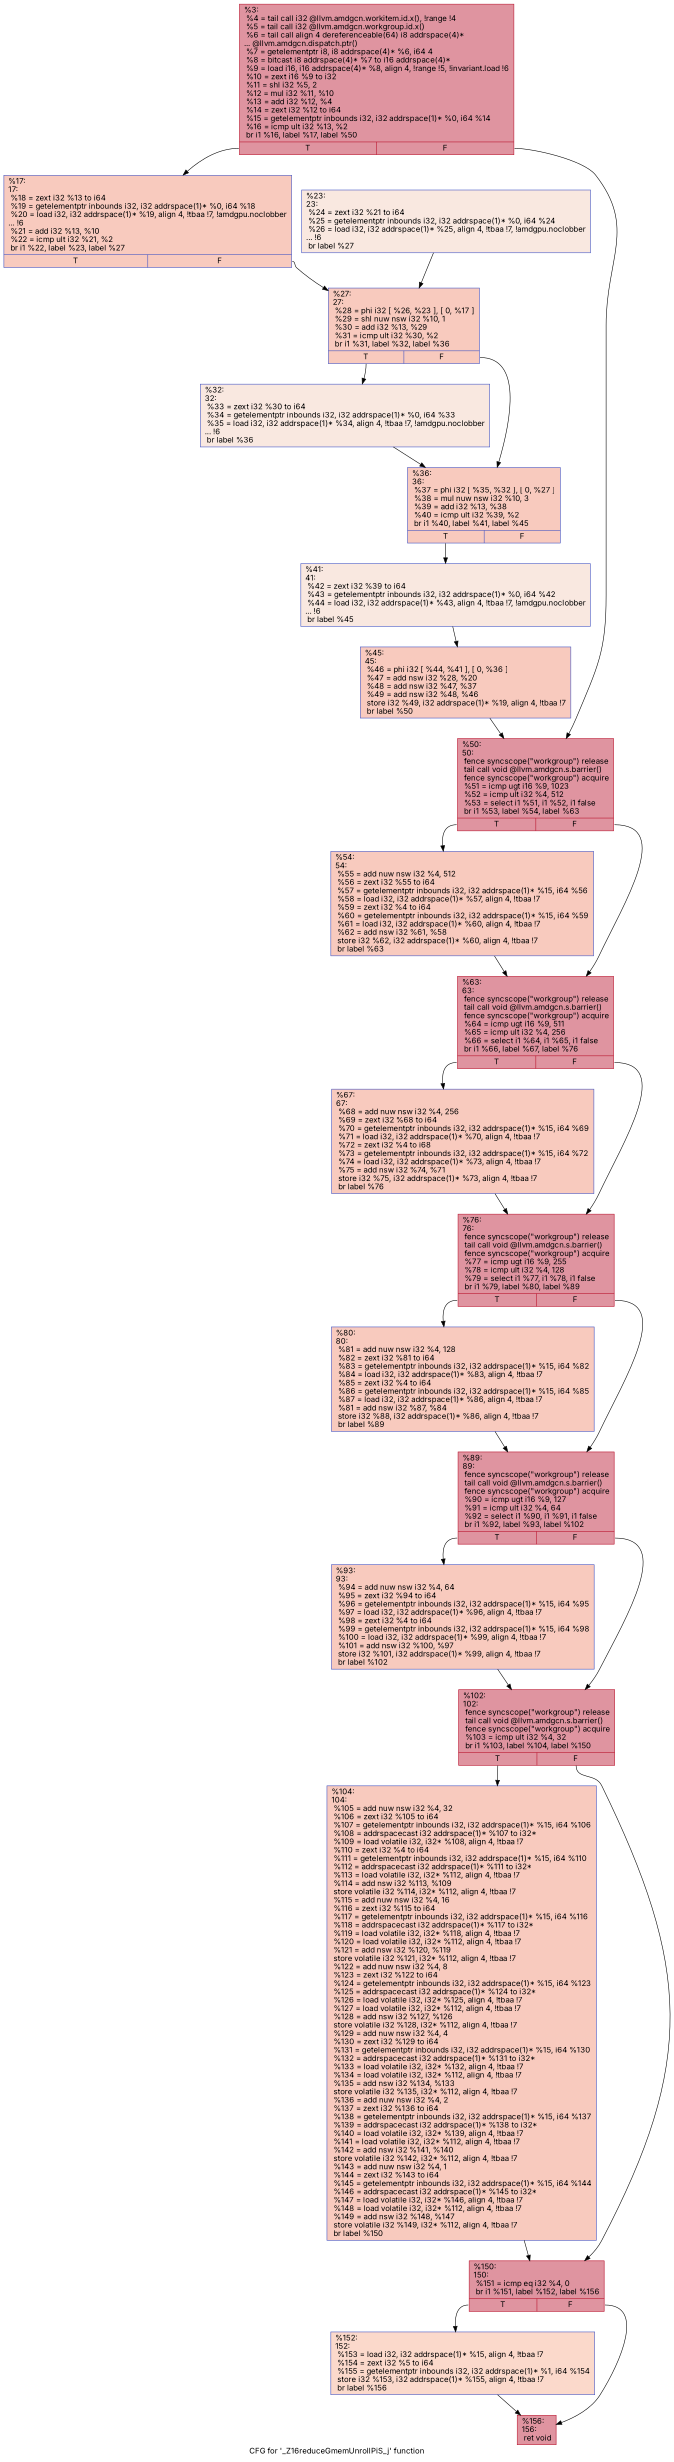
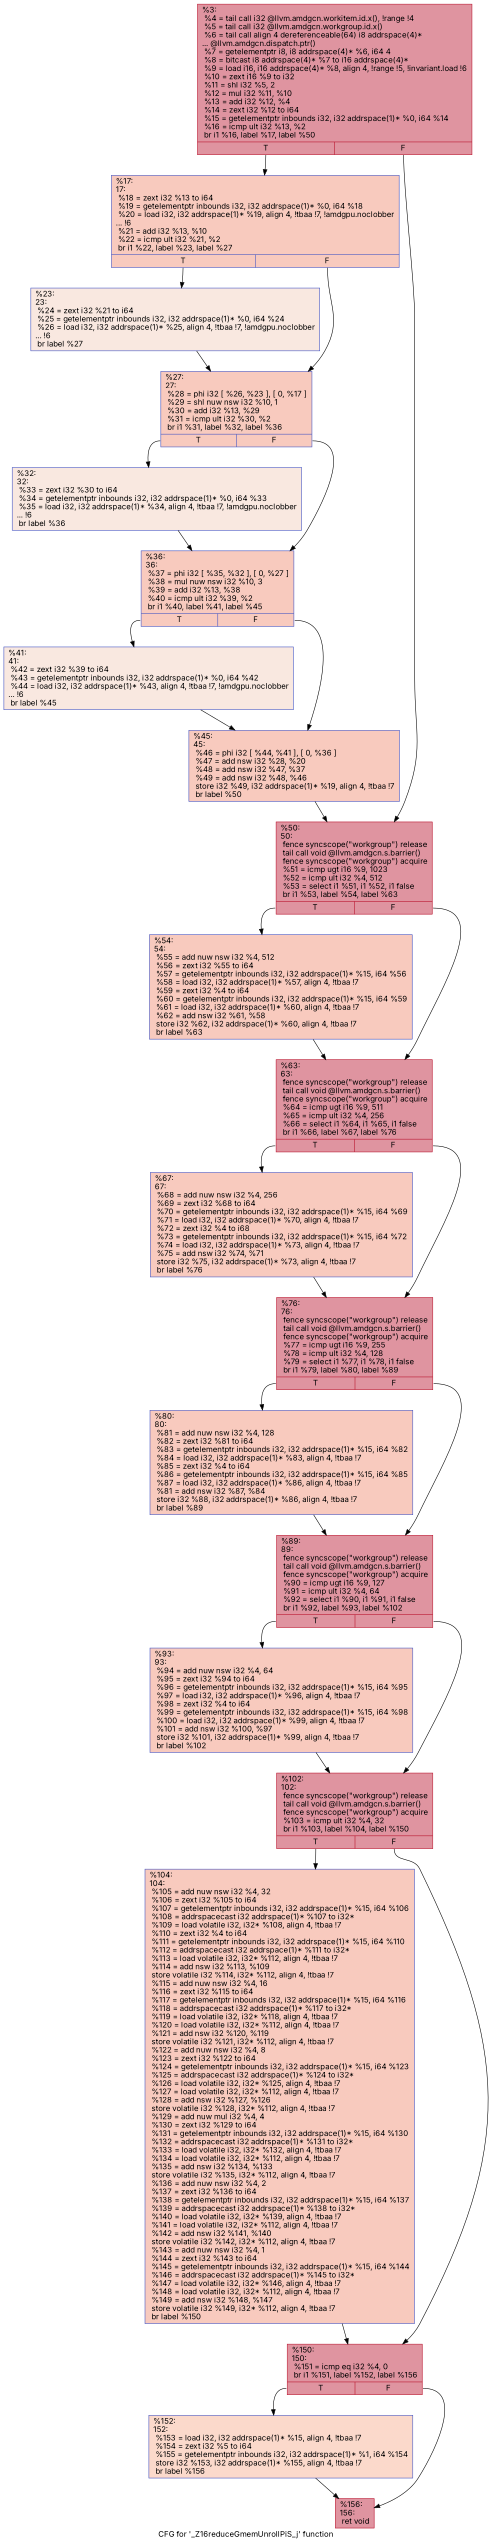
none -> (183, 275)
none -> (323, 665)
(390, 2034) -> (207, 2117)
